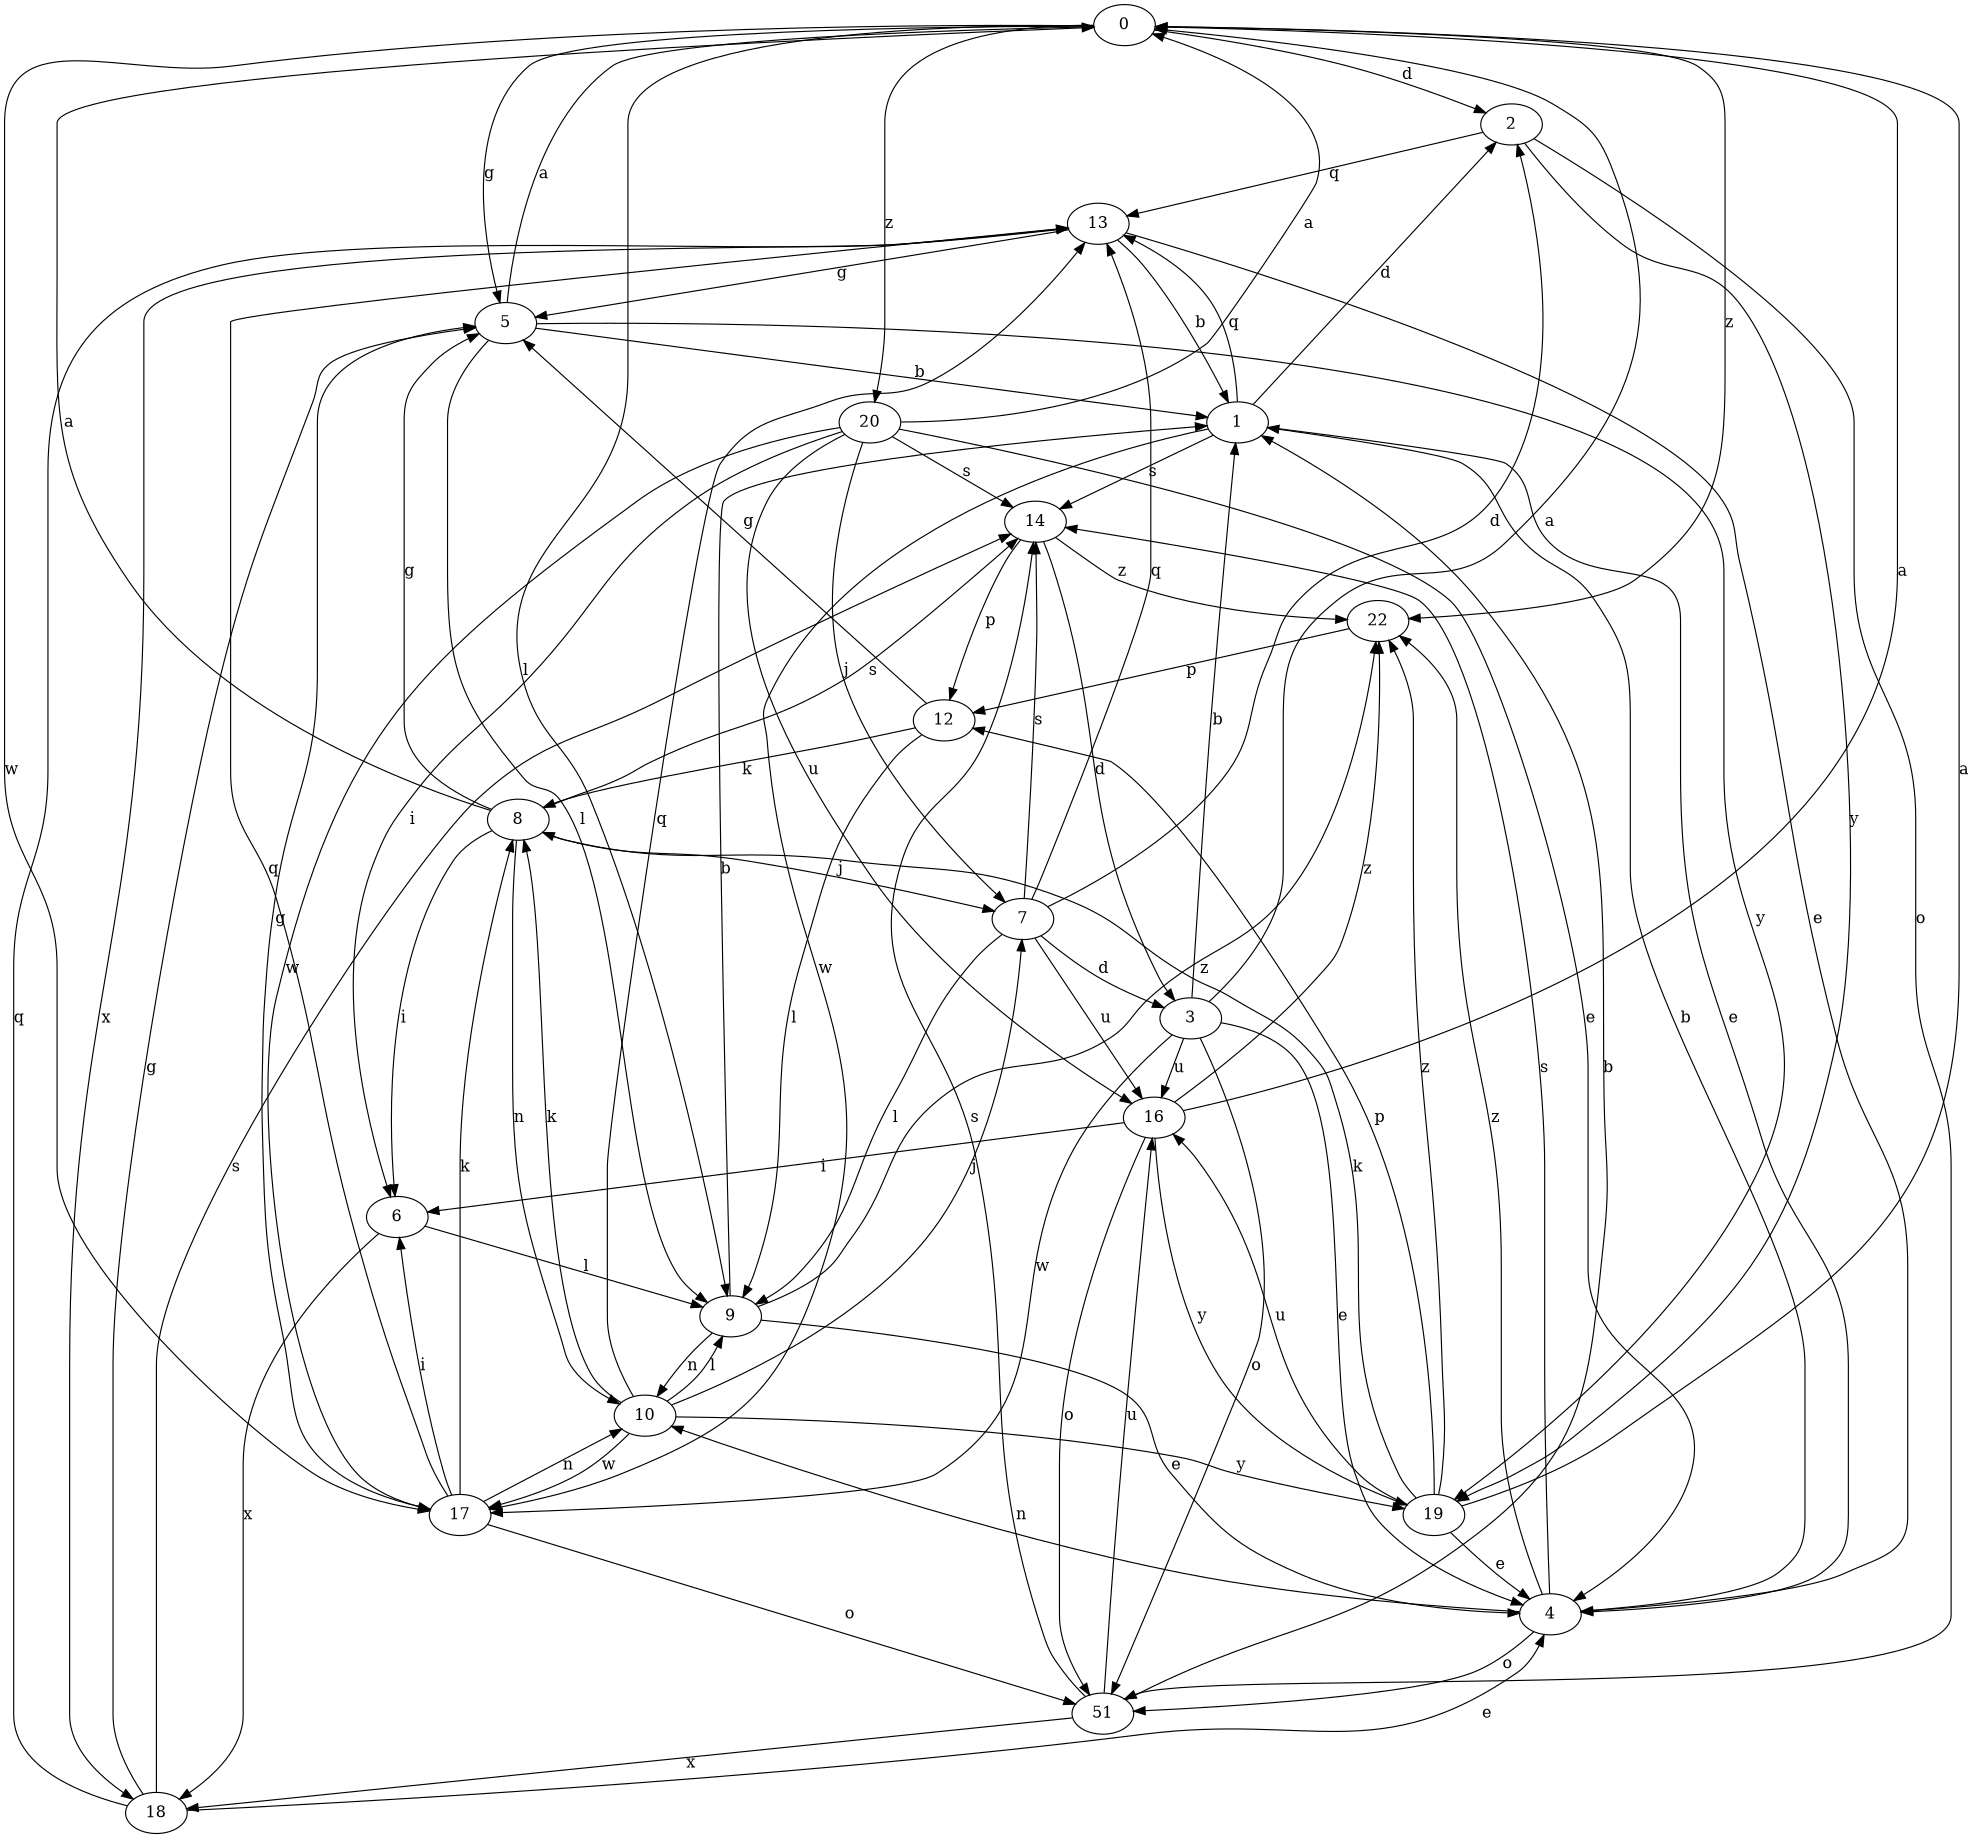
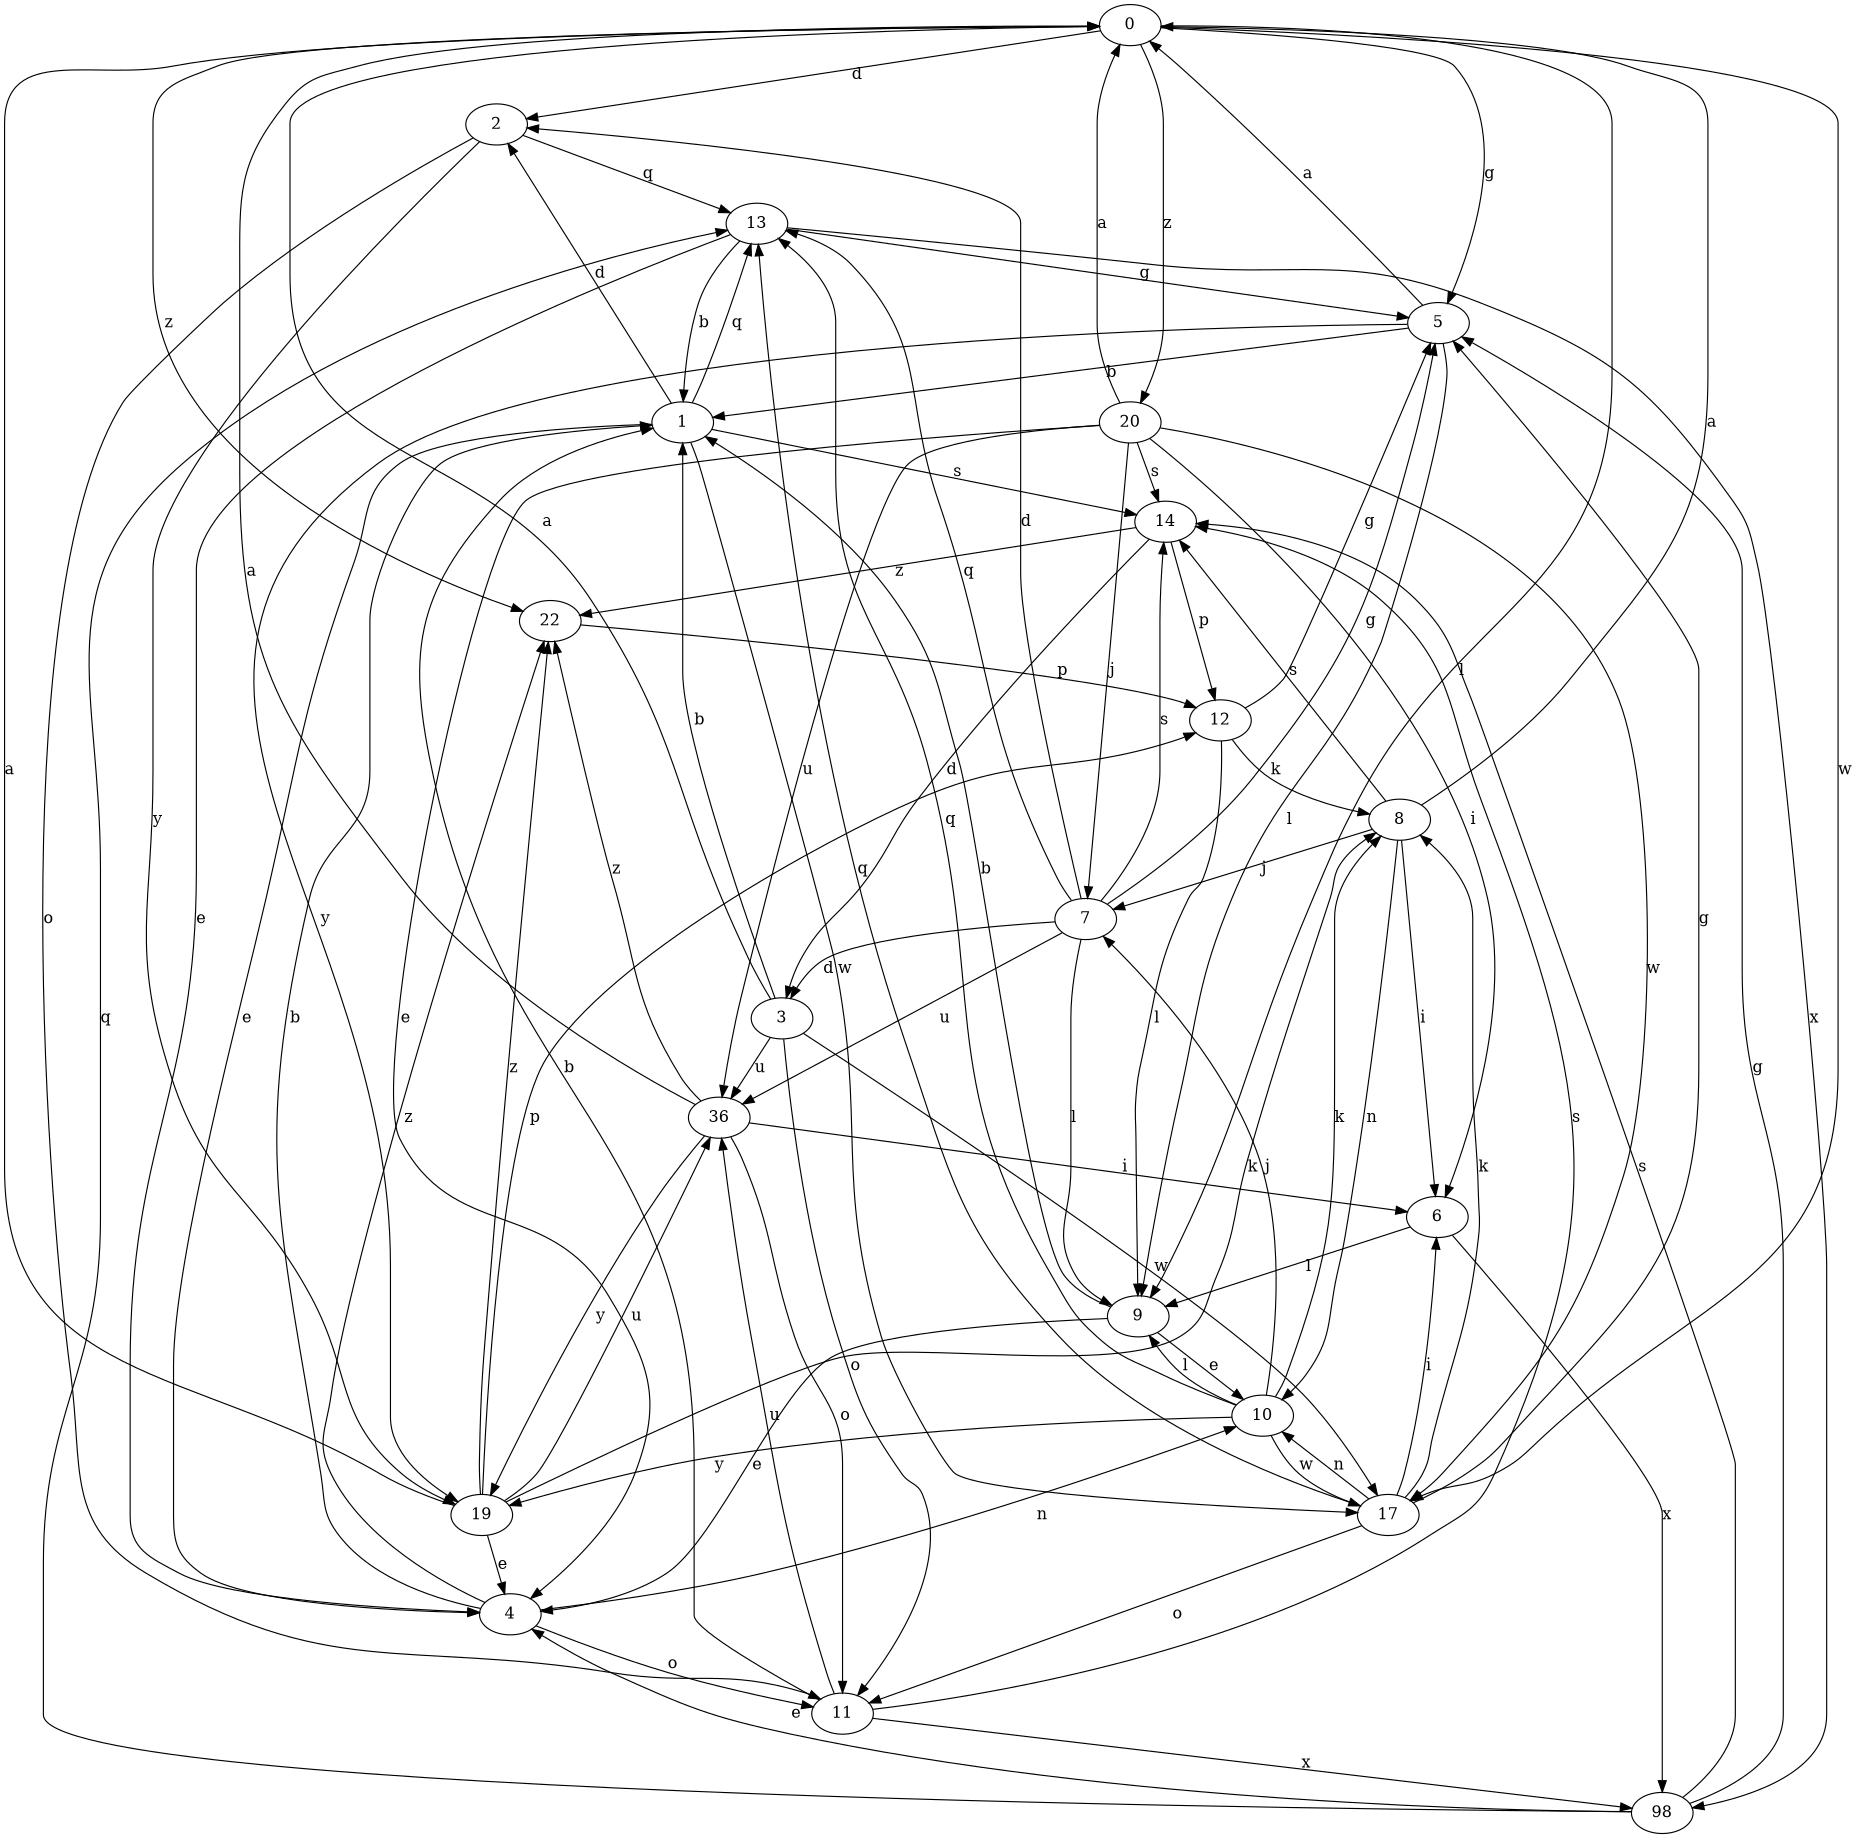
(404, 582) -> (1332, 667)
(1520, 913) -> none
(1118, 1032) -> none
(1154, 1118) -> (719, 1118)
(1338, 1327) -> none
(693, 1366) -> (1214, 1366)
(1103, 1714) -> (843, 1714)
(156, 1813) -> (1662, 1813)
